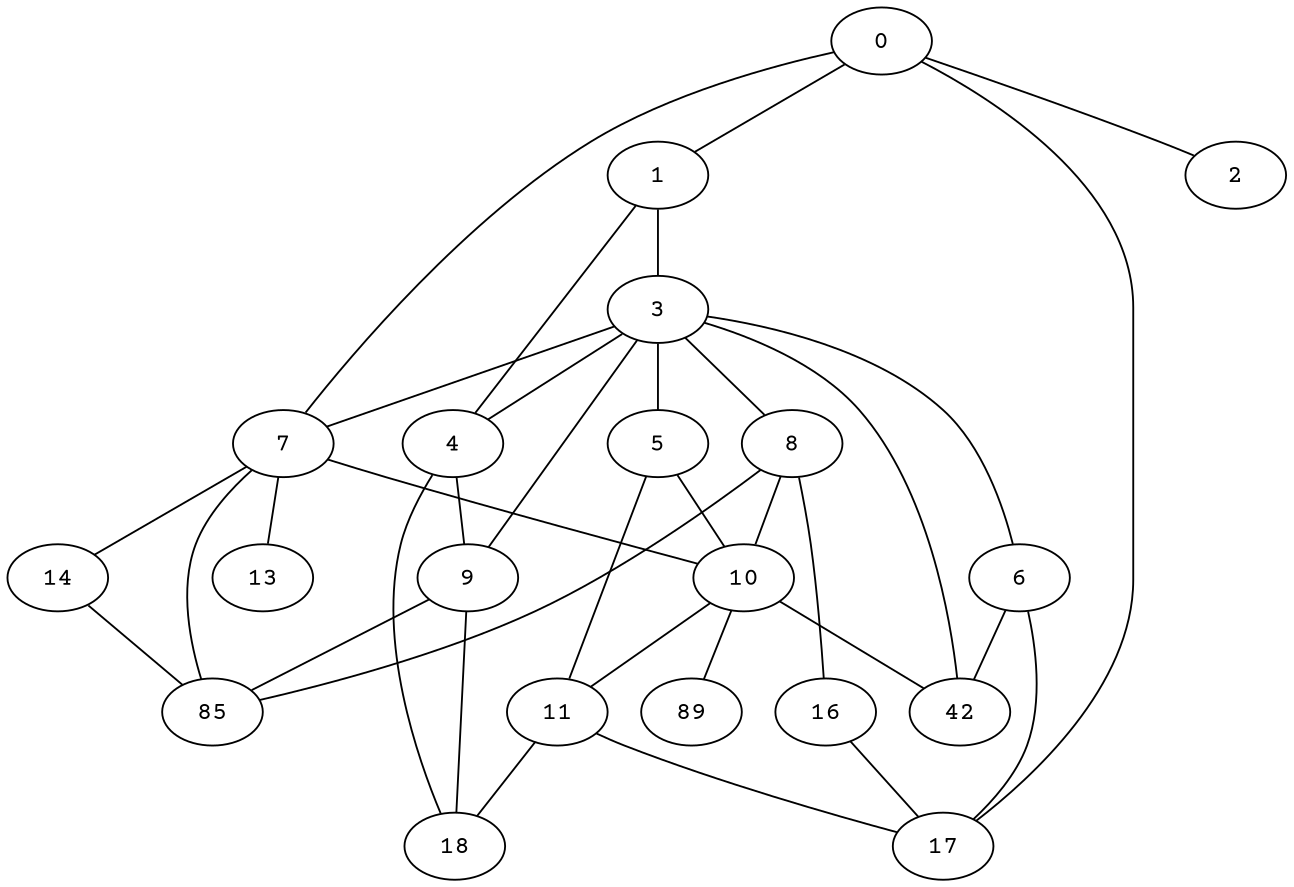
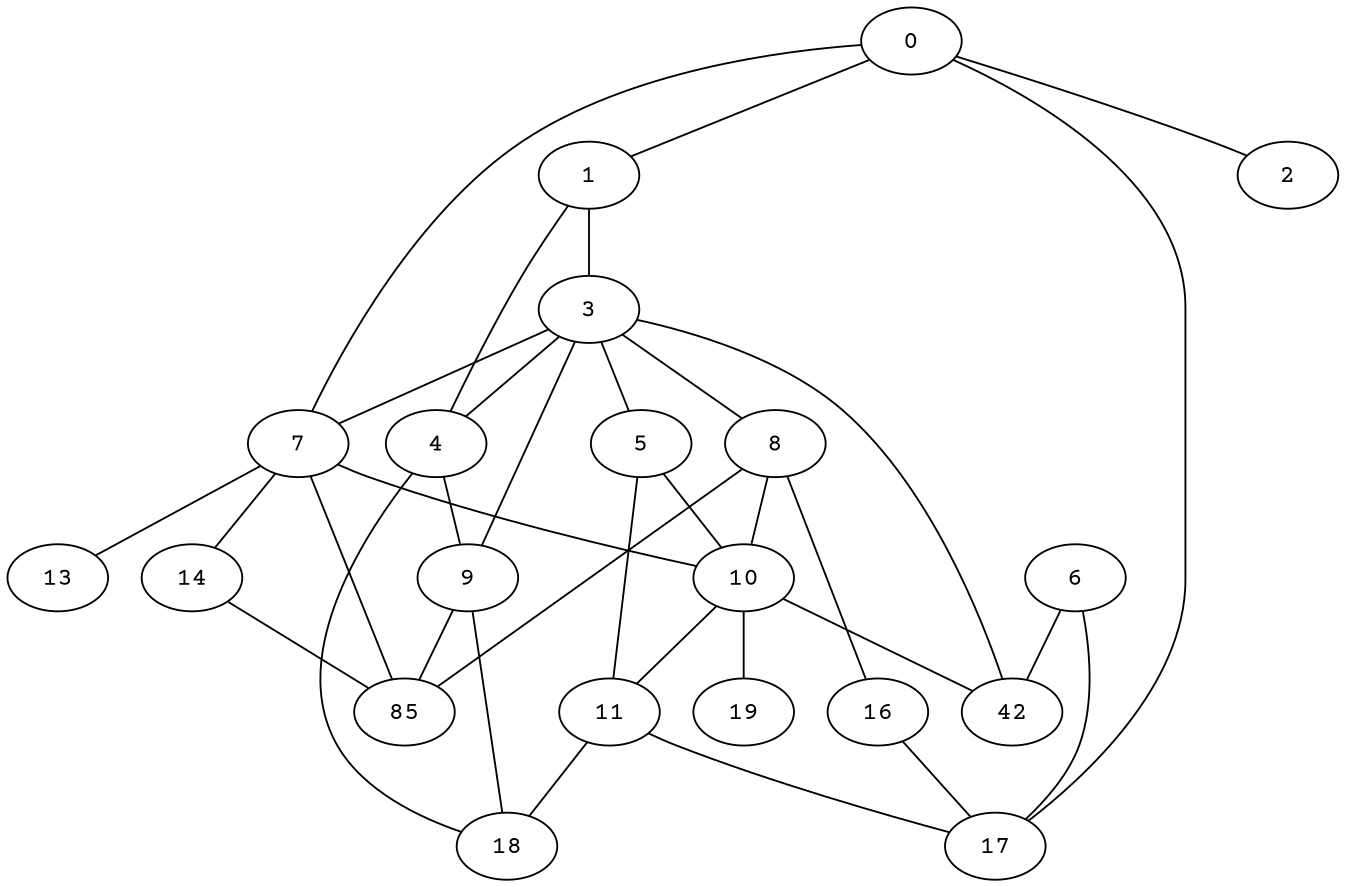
(901, 380) -> none
(692, 712) -> (744, 712)
